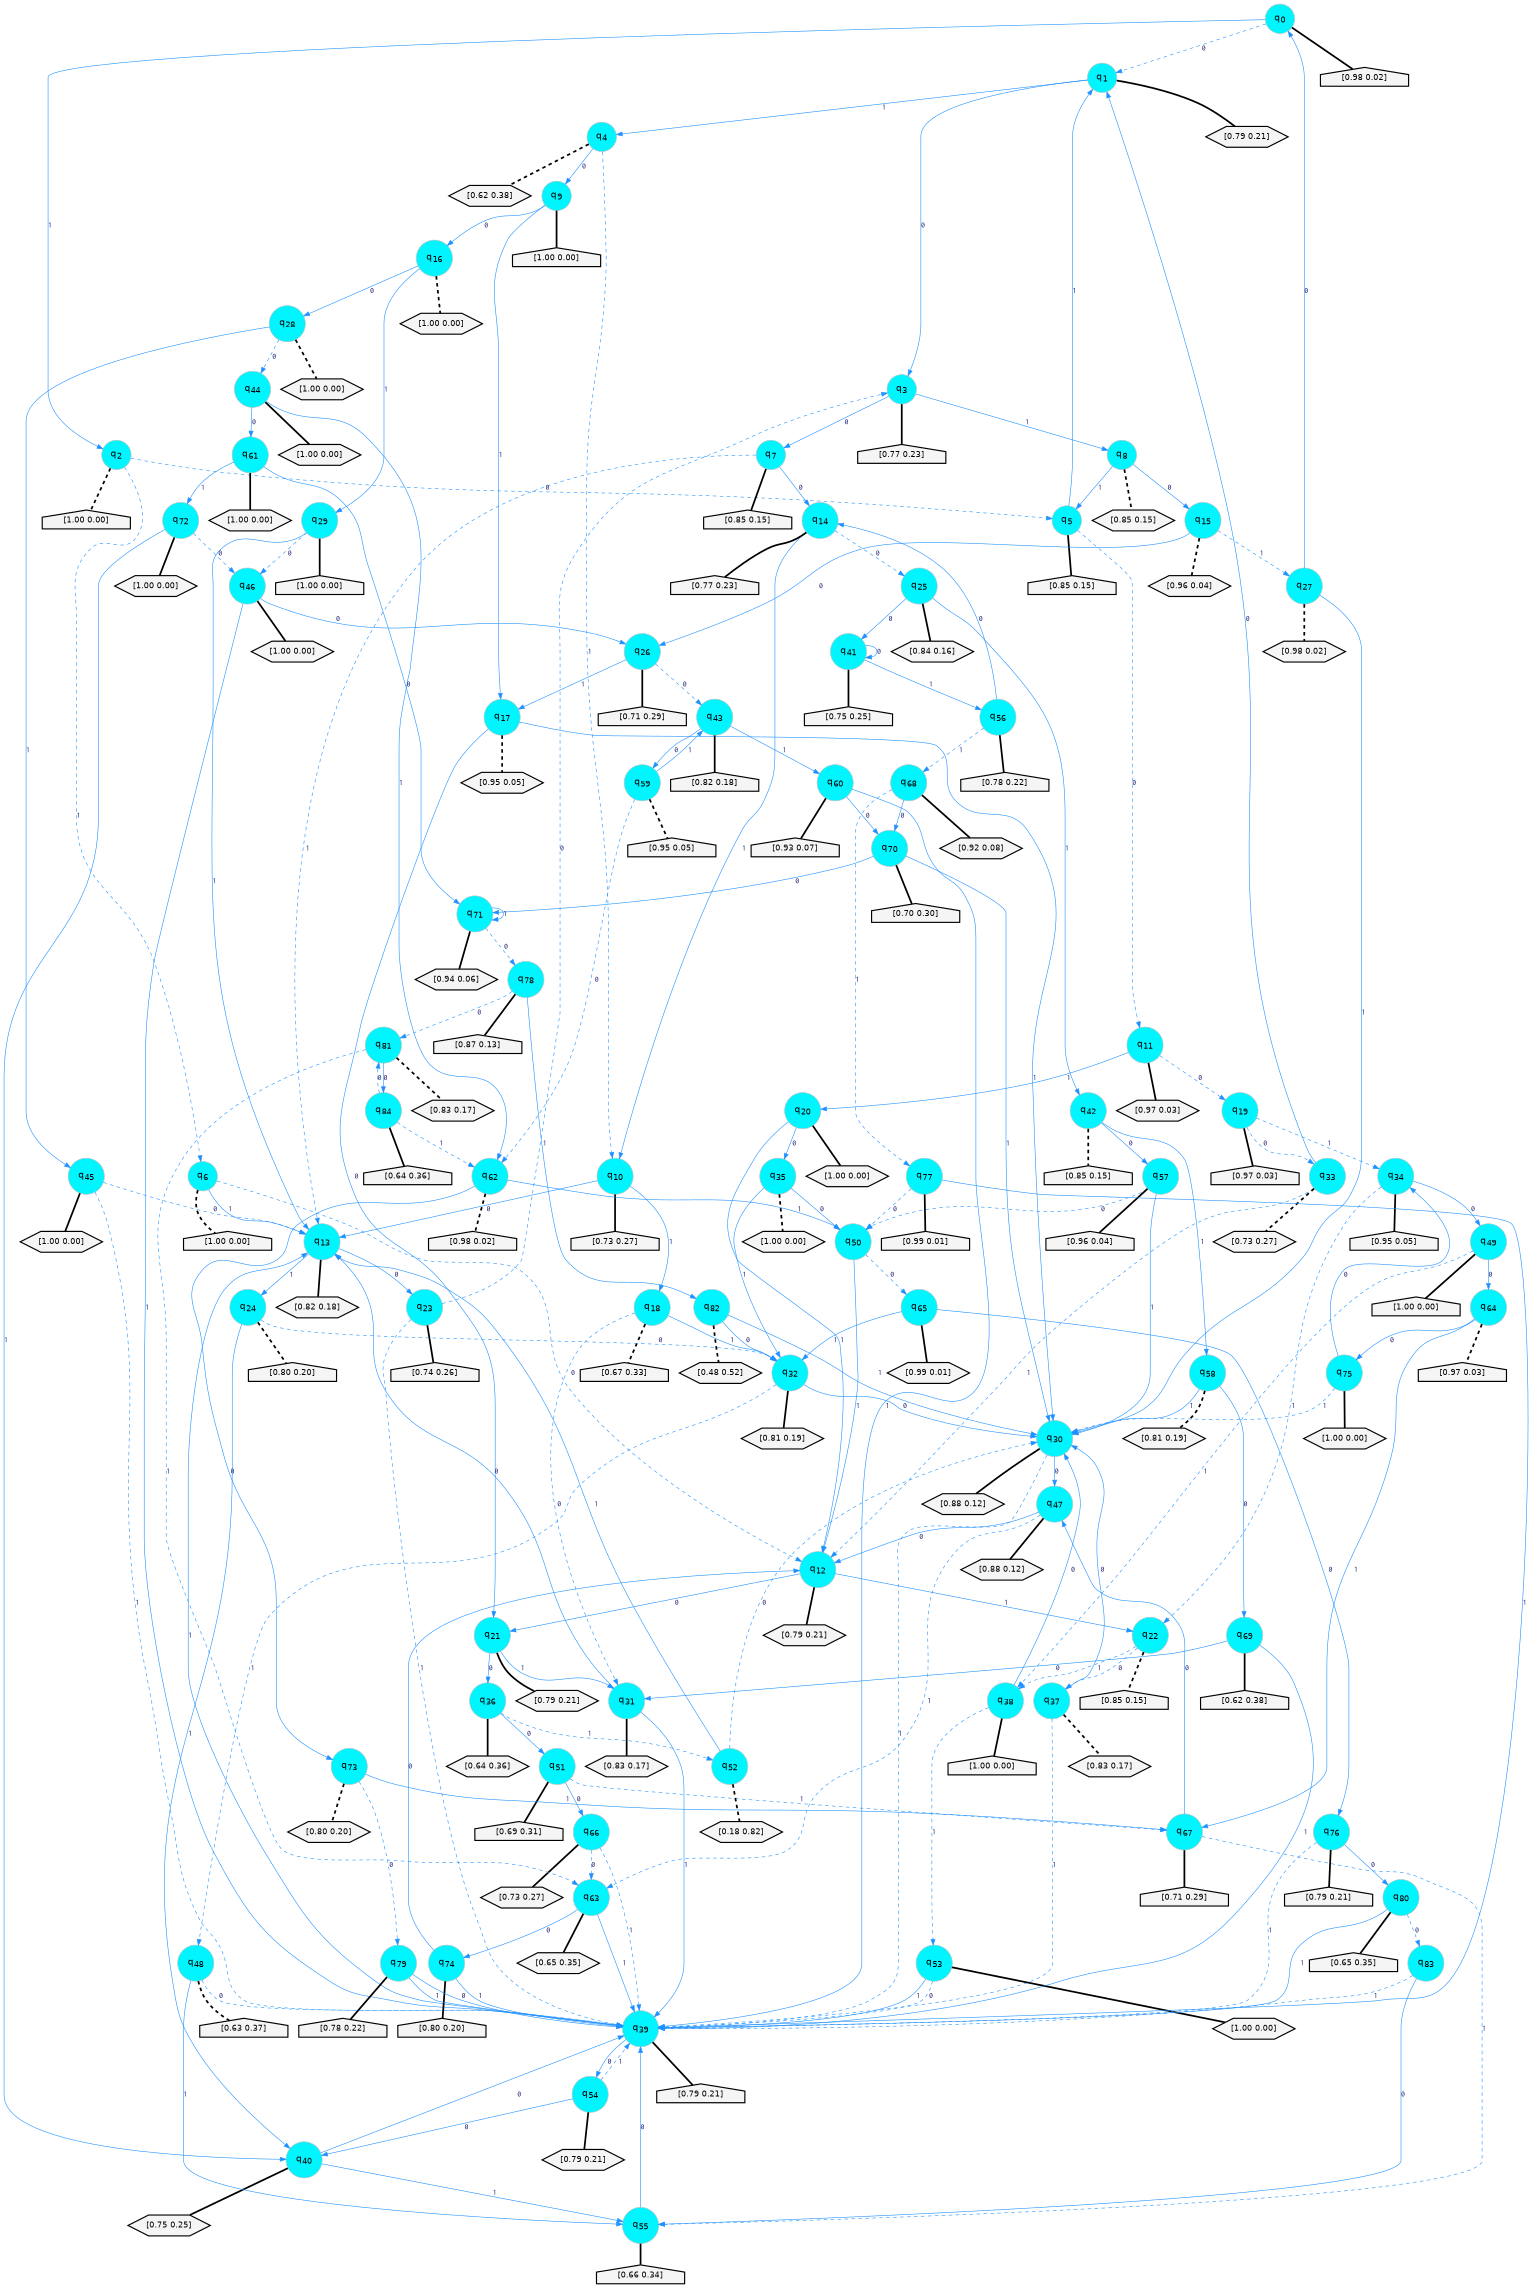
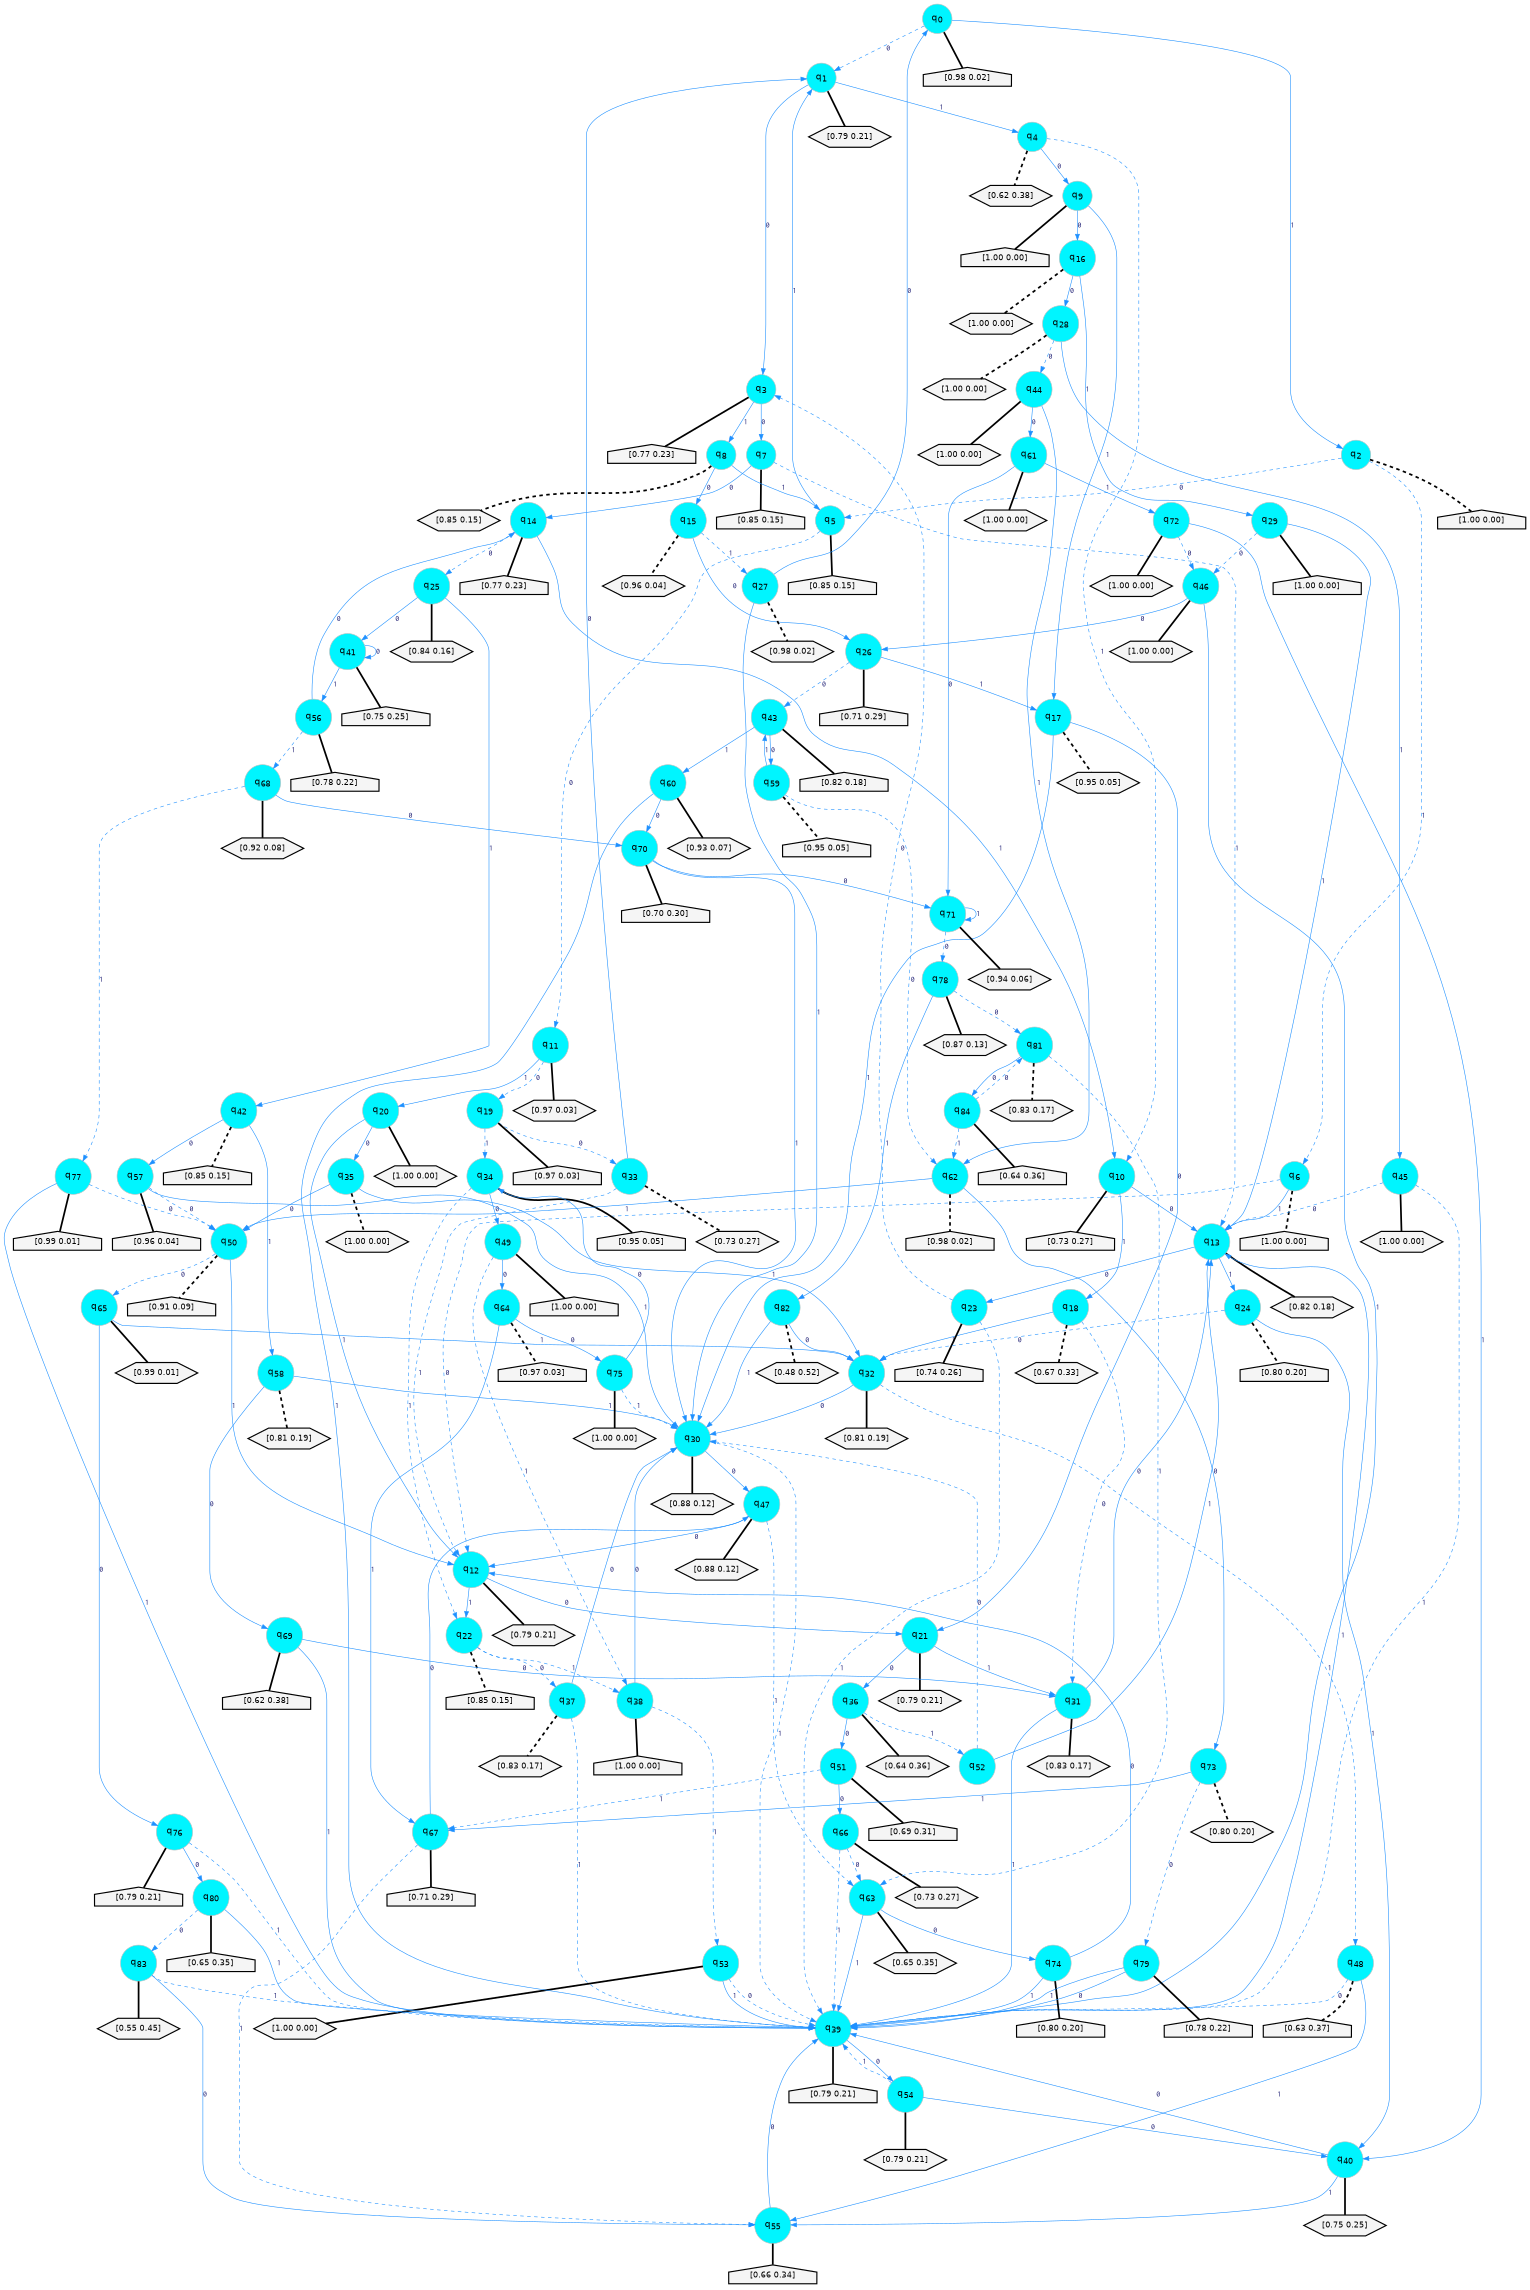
(795, 848) -> (709, 848)
(478, 1045) -> (965, 1045)
none -> (172, 1307)
(624, 1373) -> (1057, 1373)
(741, 1832) -> none
none -> (139, 2029)
